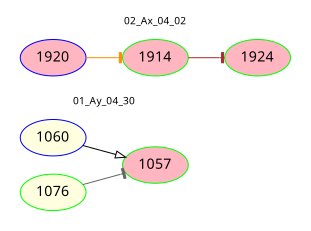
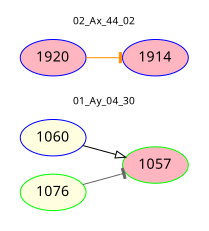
(155, 22) -> (104, 22)
(155, 58) -> (155, 58)
(258, 58) -> none
